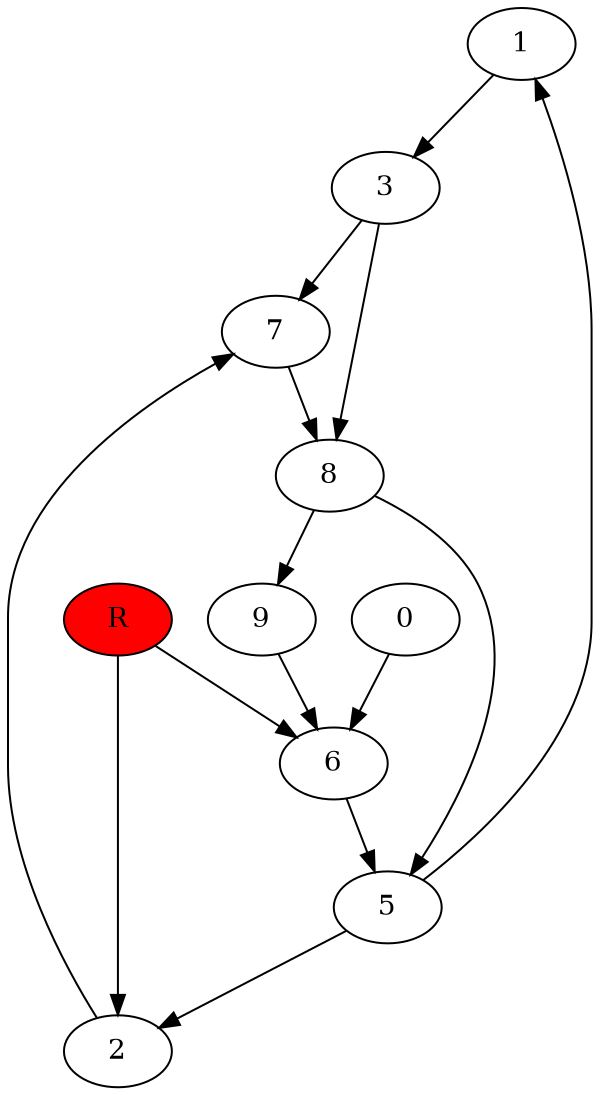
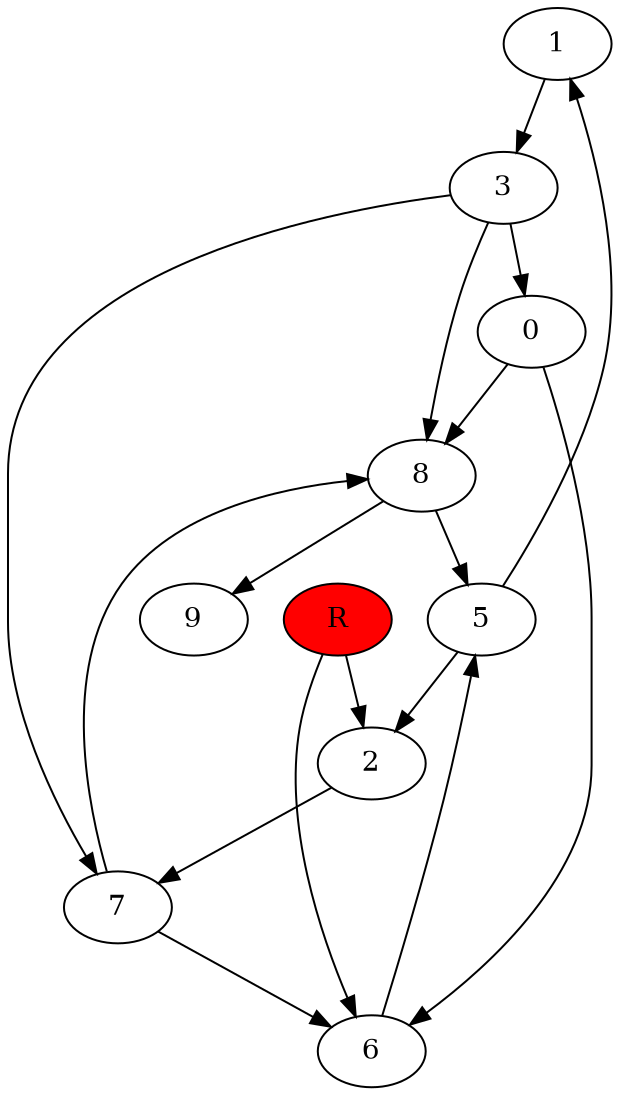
none -> (516, 249)
none -> (483, 396)
(293, 683) -> (236, 974)
